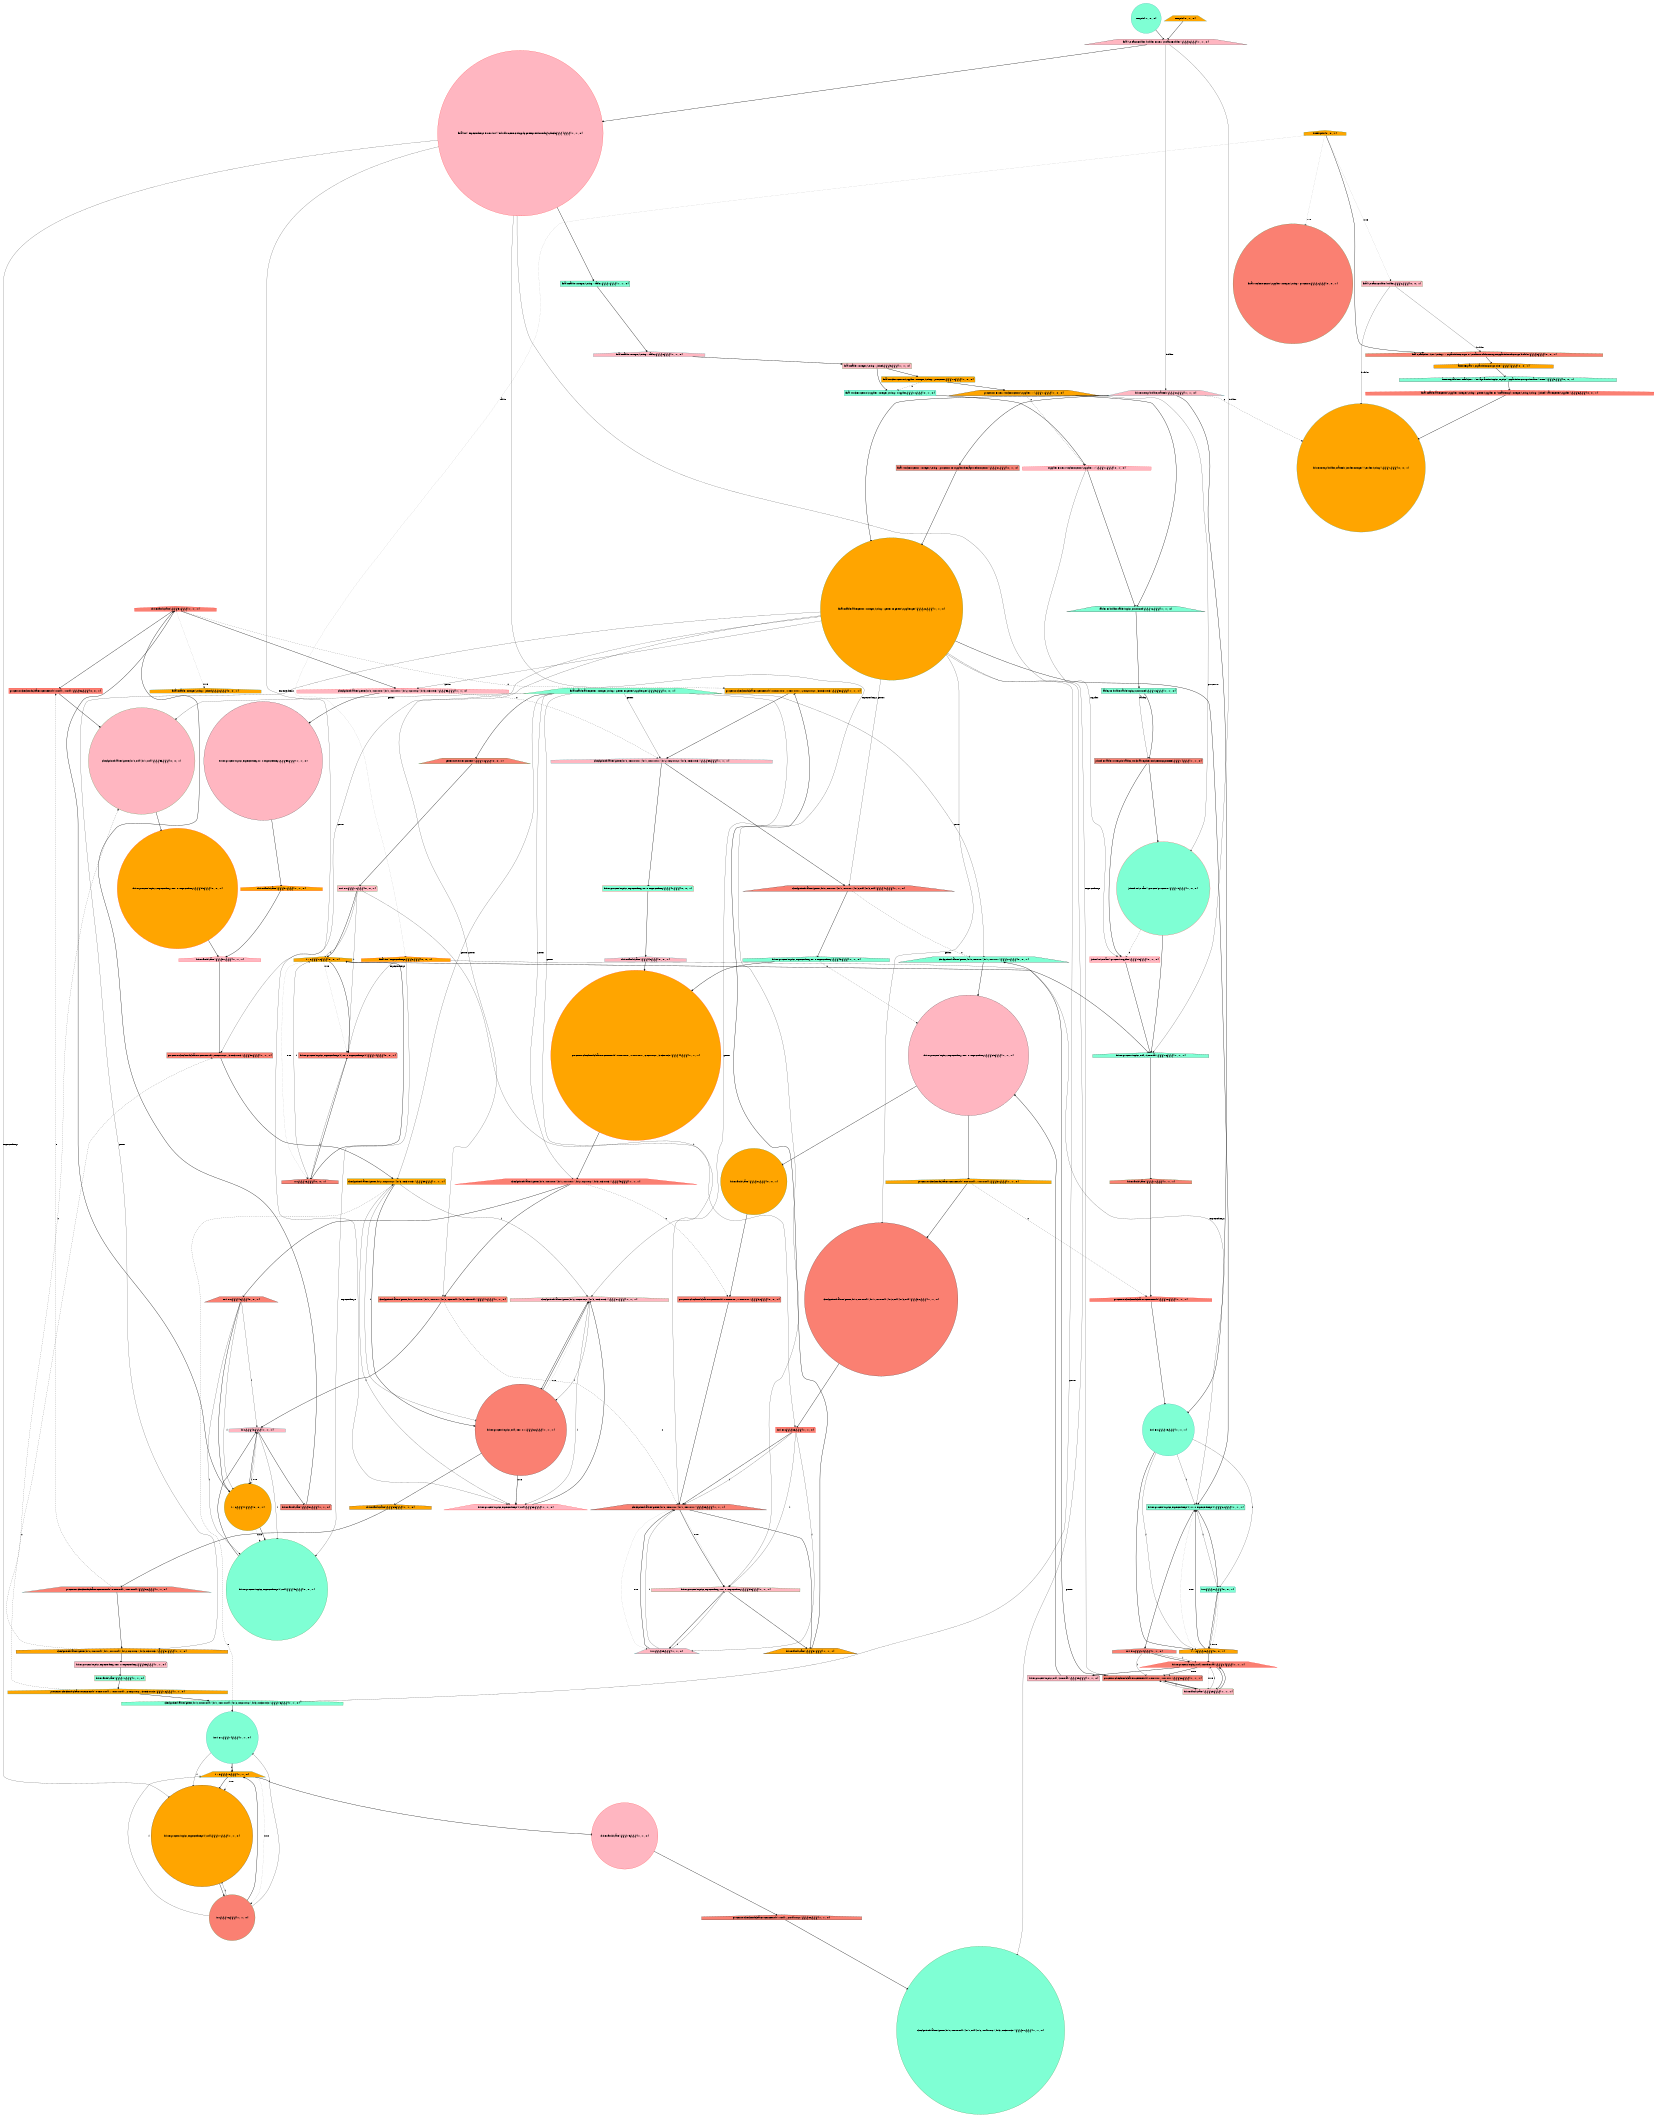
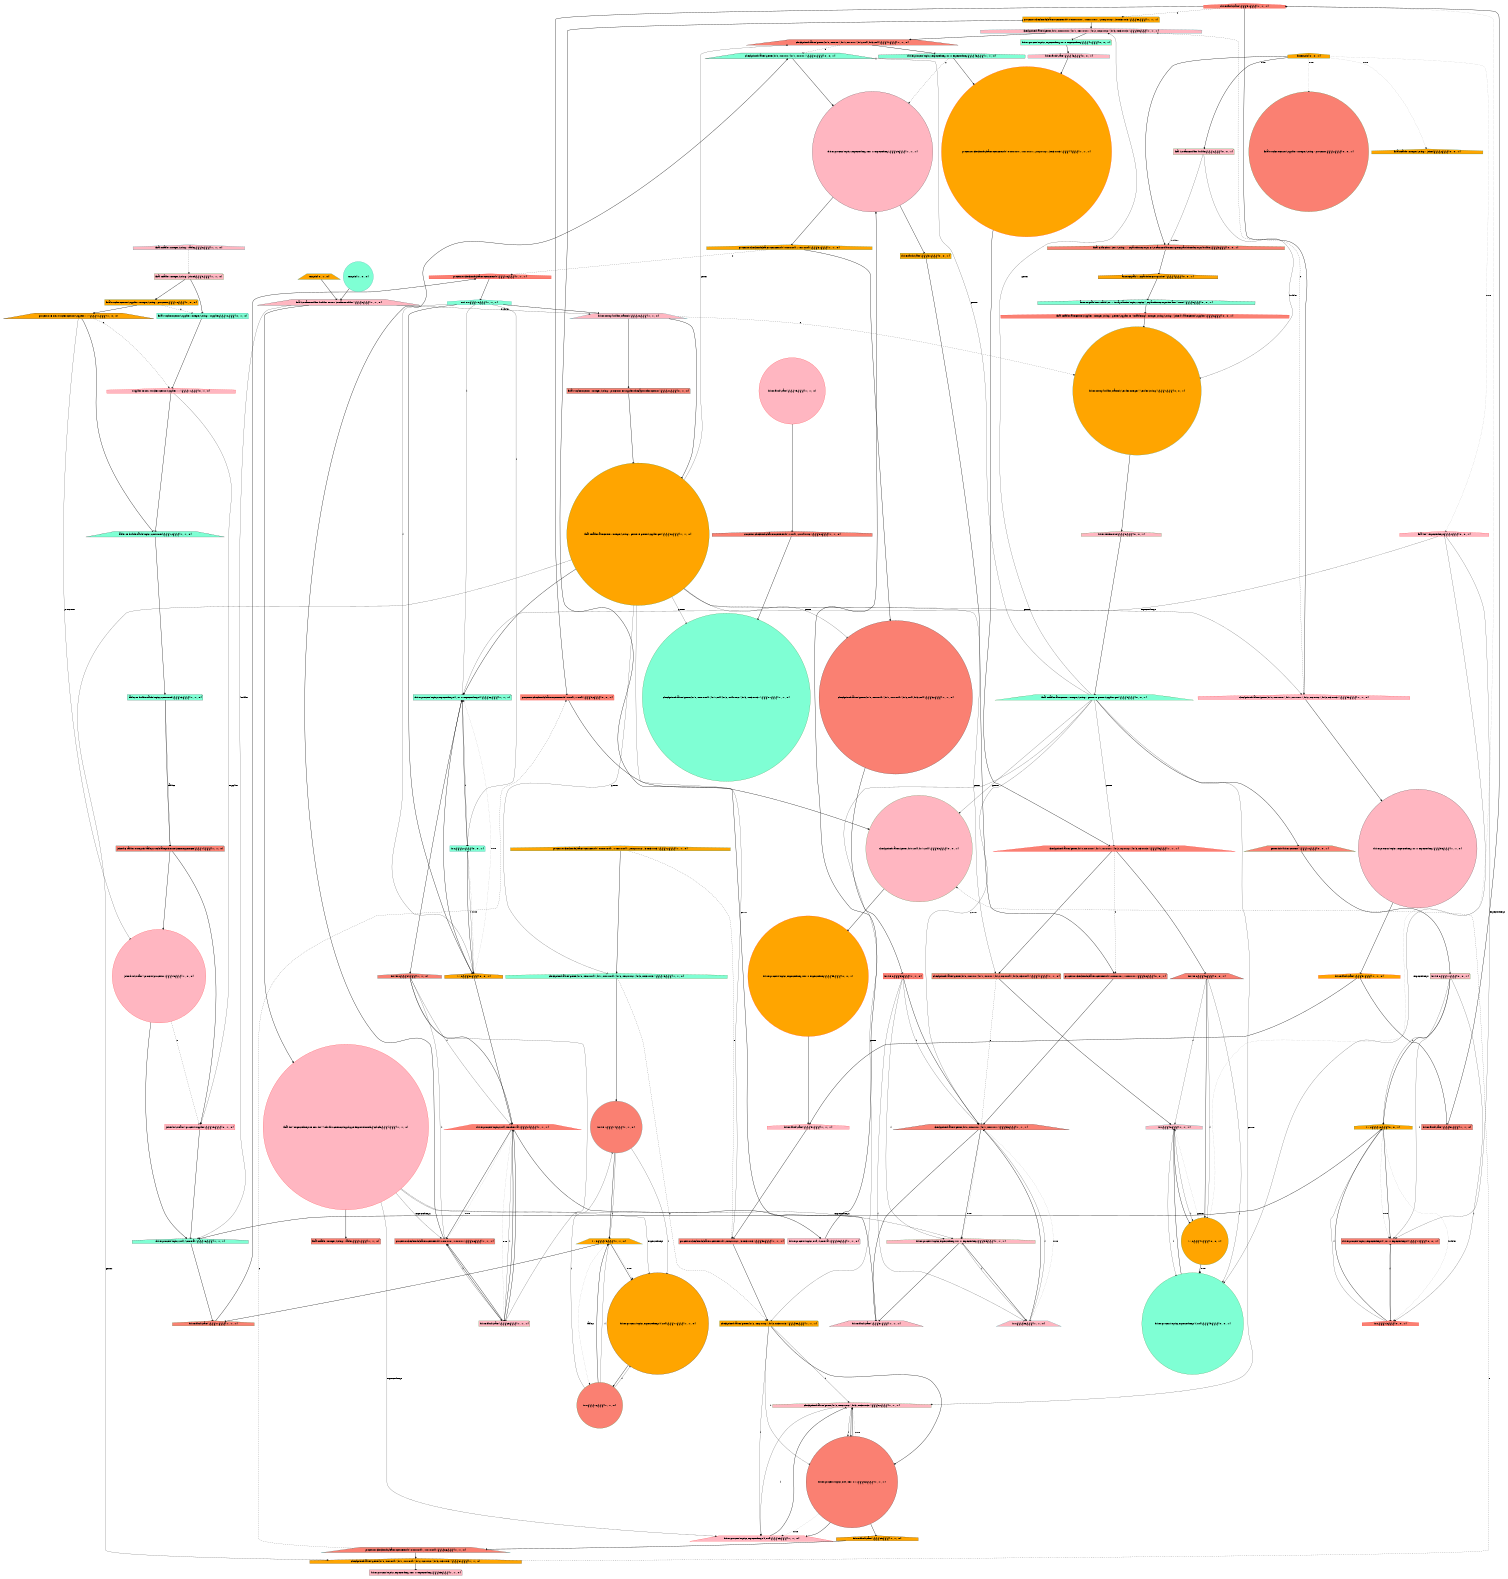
(1358, 207) -> (1230, 85)
(595, 284) -> (346, 1241)
(622, 318) -> none
(767, 360) -> (189, 261)
(503, 400) -> (1488, 296)
none -> (1121, 534)
(190, 649) -> (1392, 86)
(1163, 888) -> (159, 976)
(1226, 902) -> (550, 309)
(406, 959) -> (1444, 534)
(78, 1048) -> (1493, 630)
(289, 1055) -> (1452, 1241)
none -> (587, 1091)
(632, 1143) -> (1480, 1163)
(310, 1182) -> (1390, 1324)
(754, 1182) -> (926, 256)
(1168, 1430) -> (479, 302)
(280, 1468) -> (1417, 1043)
(255, 1480) -> (1201, 1214)
(810, 1651) -> (876, 1324)
(120, 1678) -> none
(232, 1738) -> (616, 1127)
(421, 1817) -> (413, 1286)
(267, 1836) -> (590, 1324)
